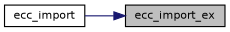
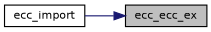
(175, 16) -> (166, 16)
